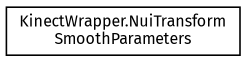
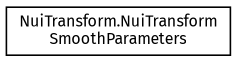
(123, 31) -> (118, 31)
